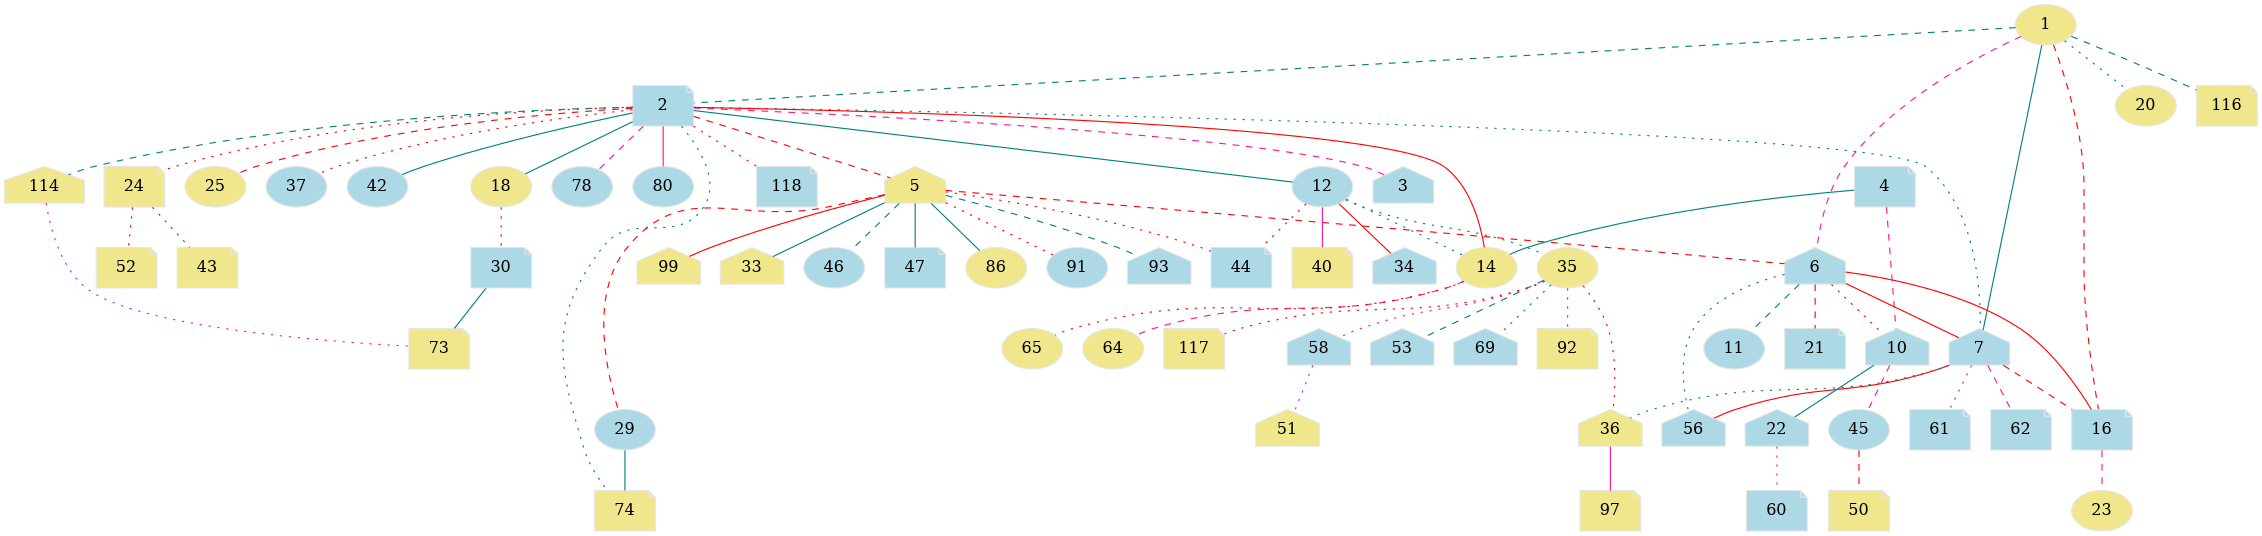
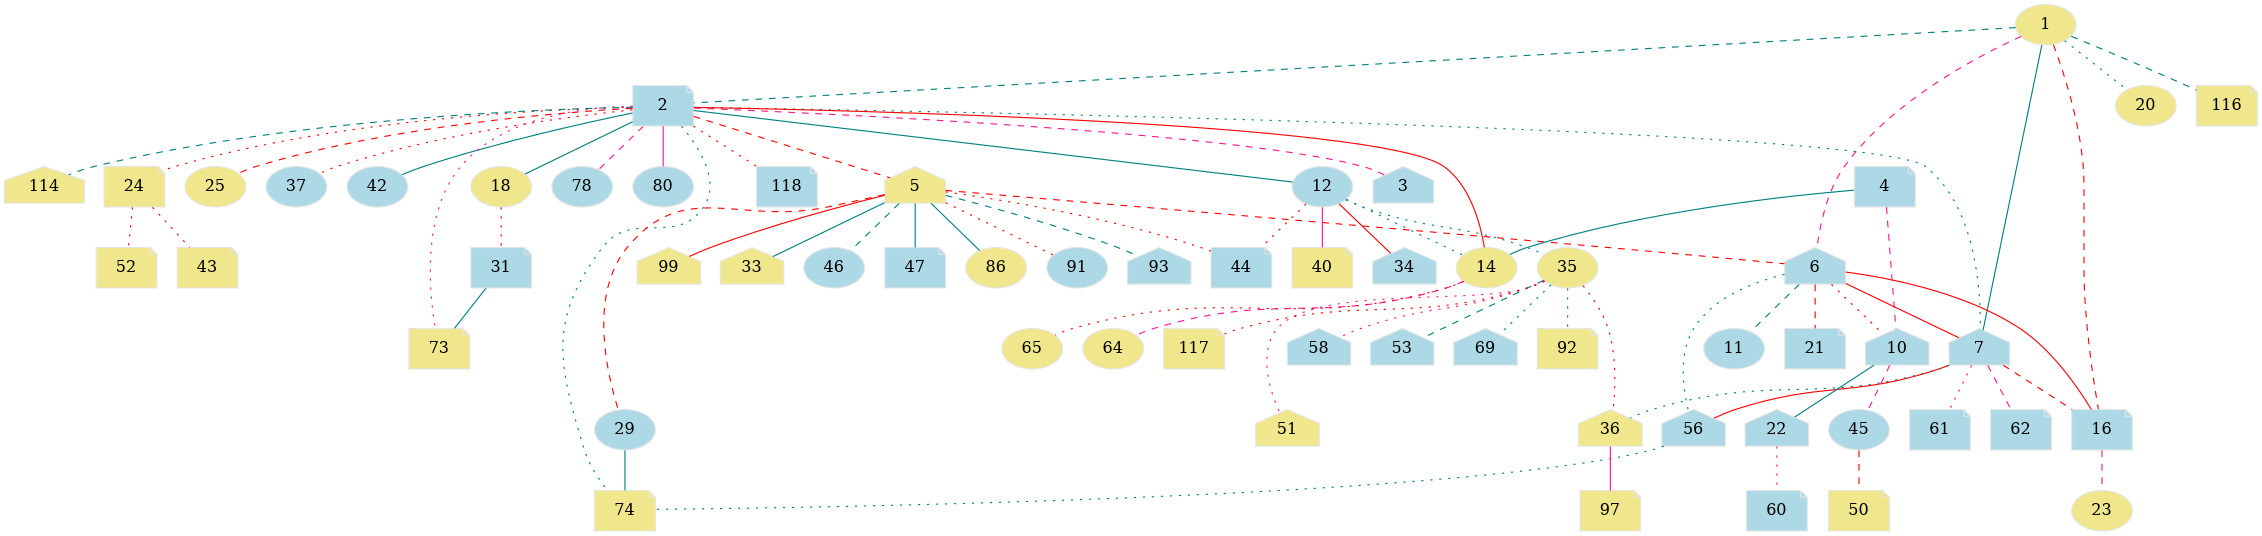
(501, 268) -> (501, 268)
(197, 324) -> (461, 166)
(1304, 389) -> (1447, 296)
none -> (1161, 496)
